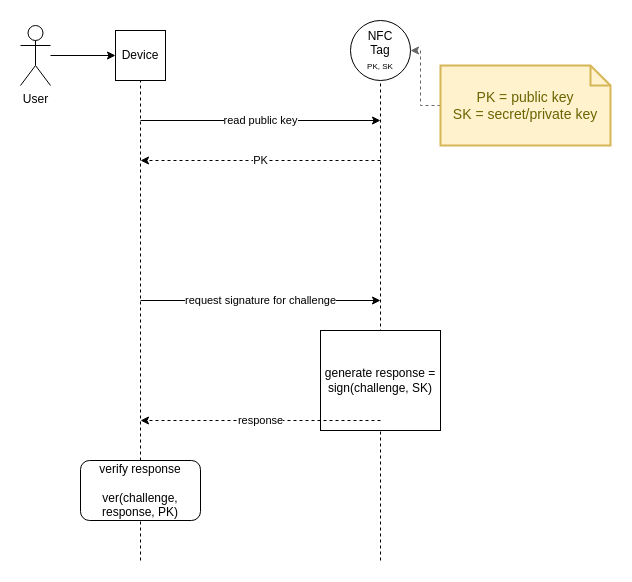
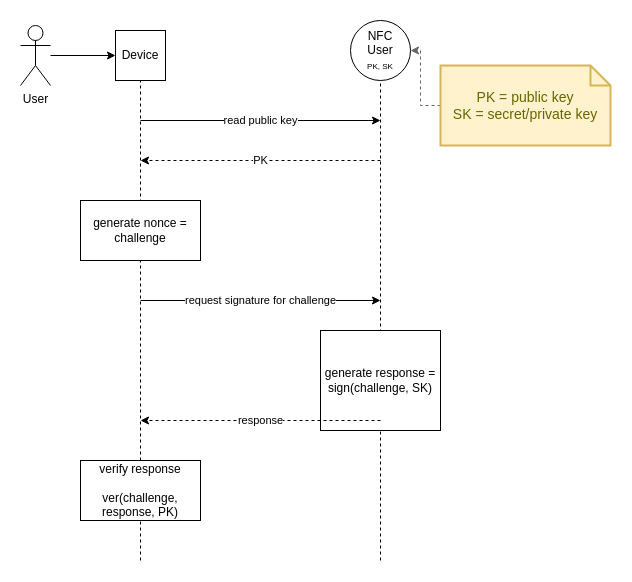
(381, 51) -> (381, 51)
none -> (141, 231)
(141, 491) -> (141, 491)
